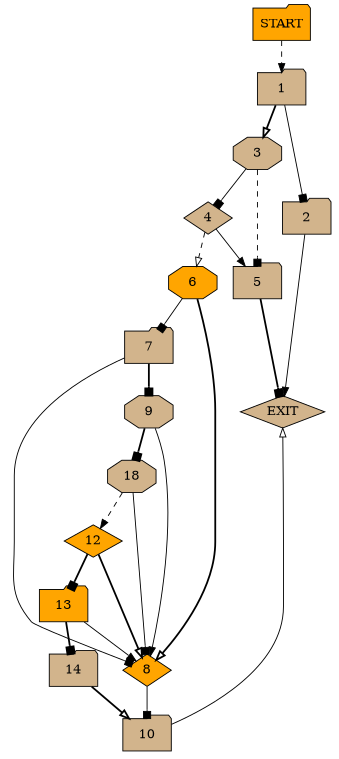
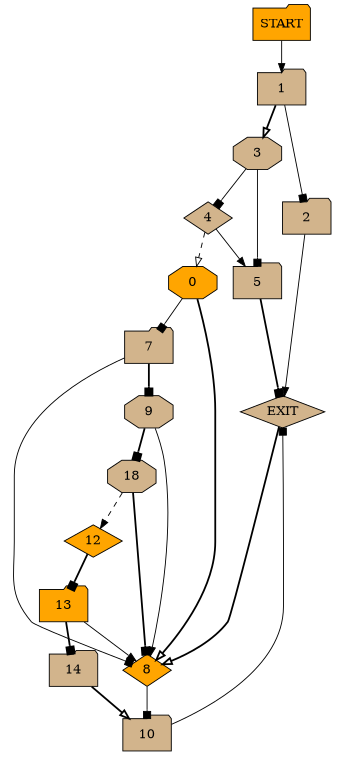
(282, 52) -> (282, 52)
(257, 213) -> (257, 213)
(193, 283) -> (193, 283)
(139, 569) -> (139, 569)
(118, 602) -> (245, 558)
(283, 607) -> (283, 607)
